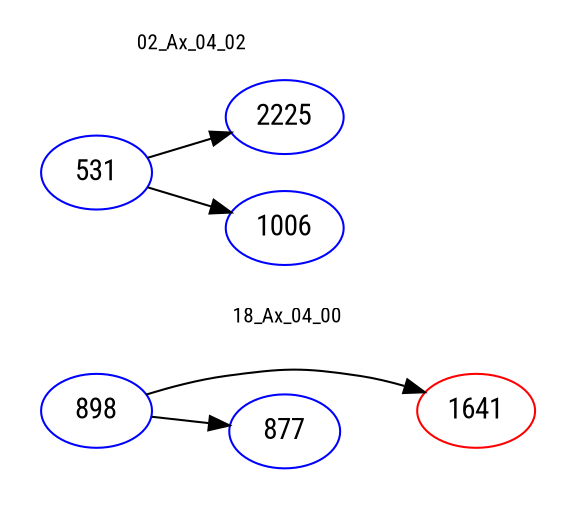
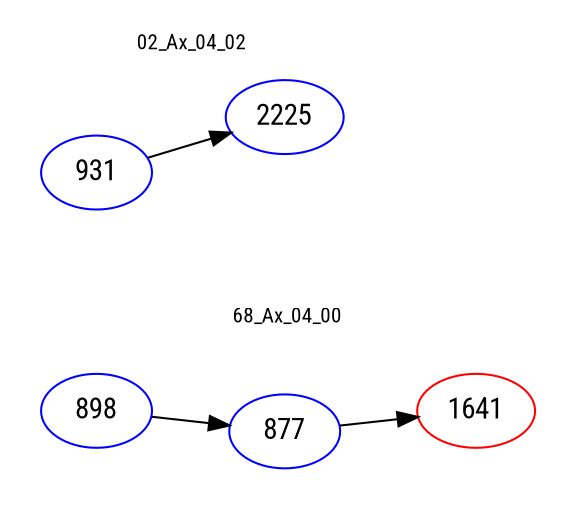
(97, 173) -> (97, 173)
(285, 228) -> none
(288, 317) -> (288, 317)
(275, 370) -> (369, 422)
